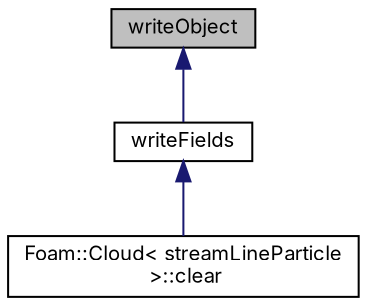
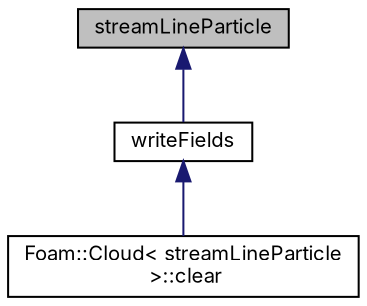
(183, 28) -> (183, 28)
